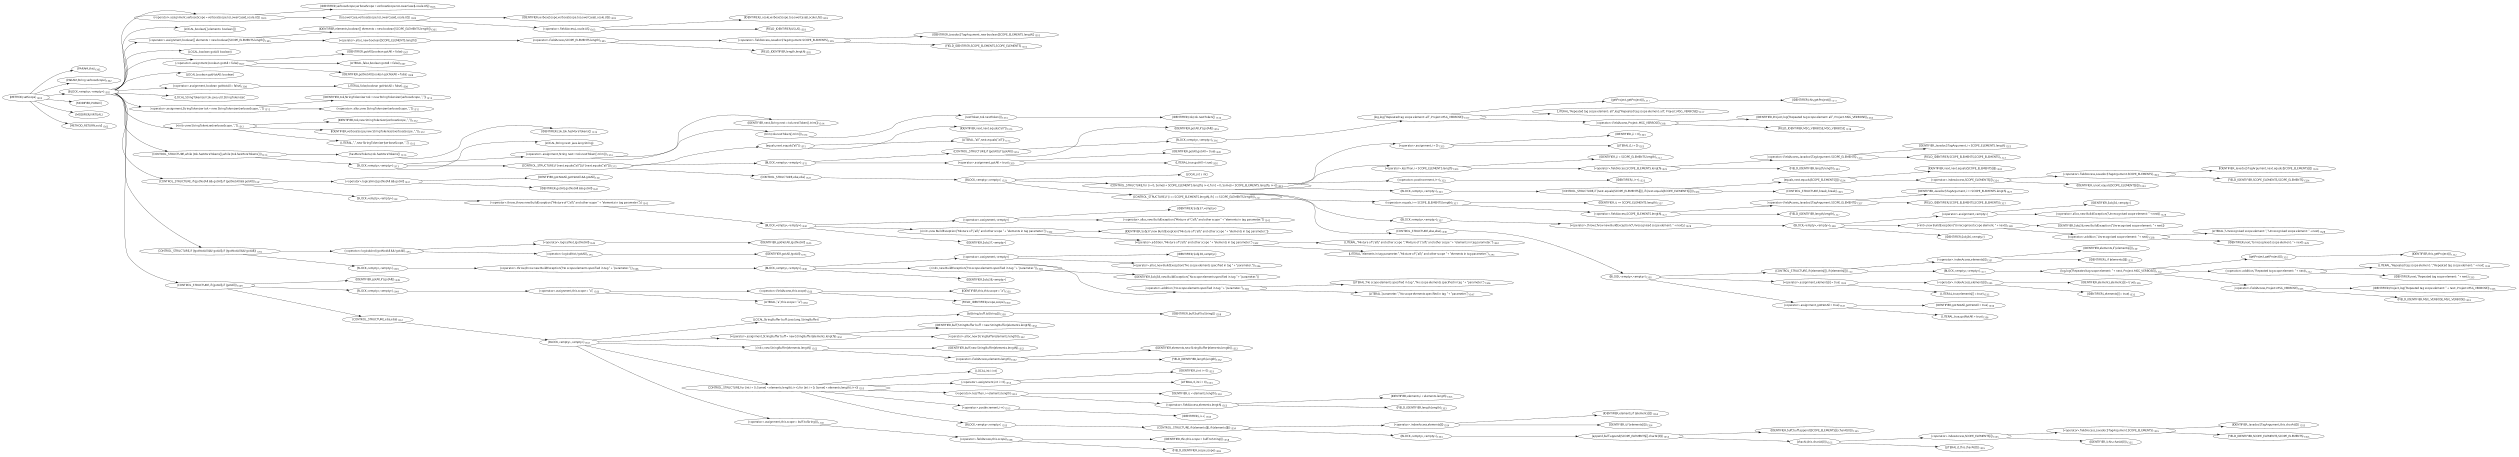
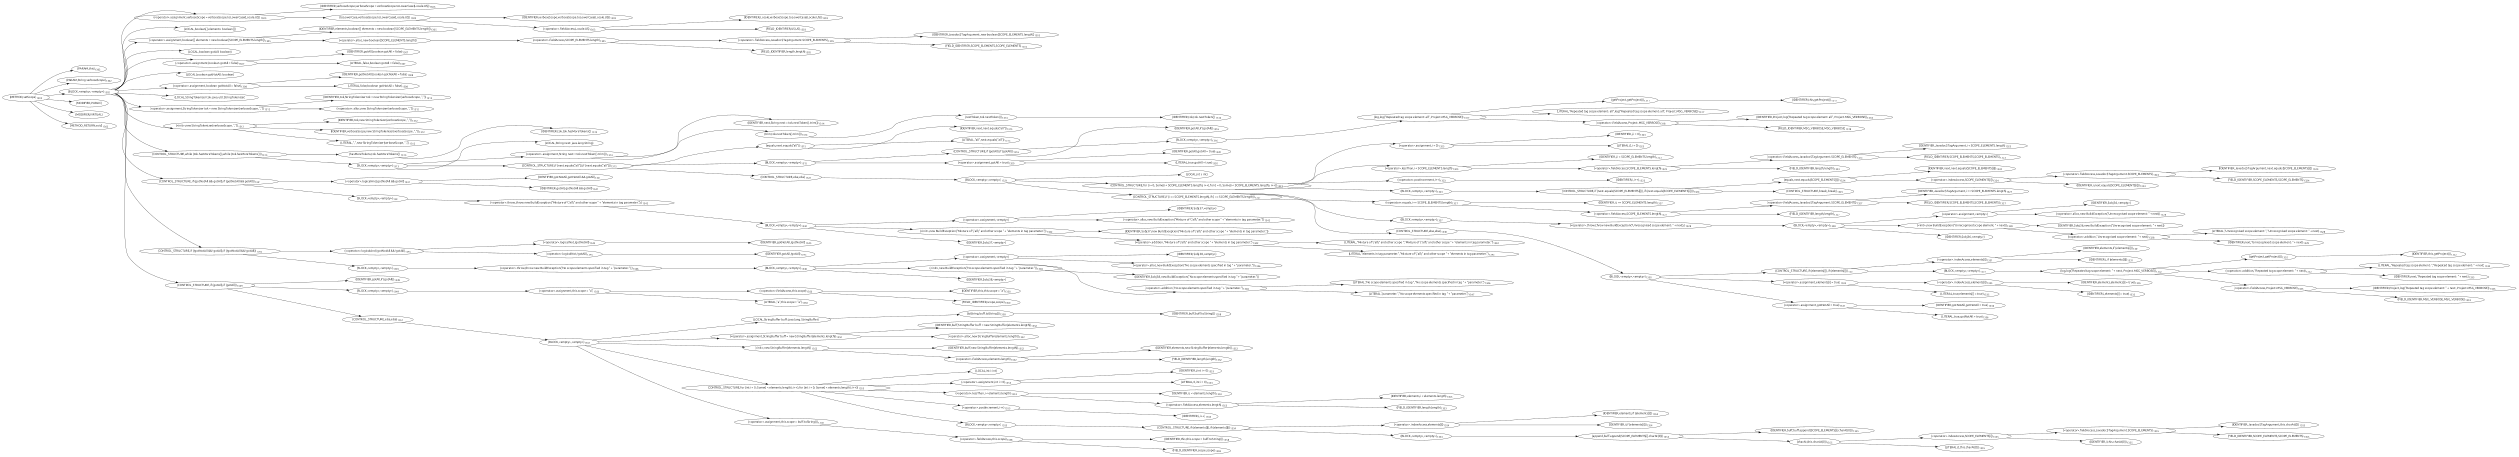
(293, 69) -> (293, 80)
